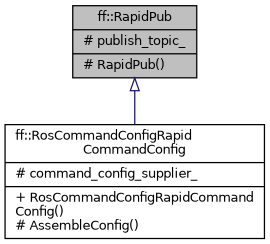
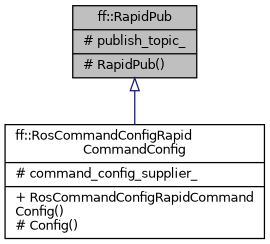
(77, 226) -> (47, 226)
